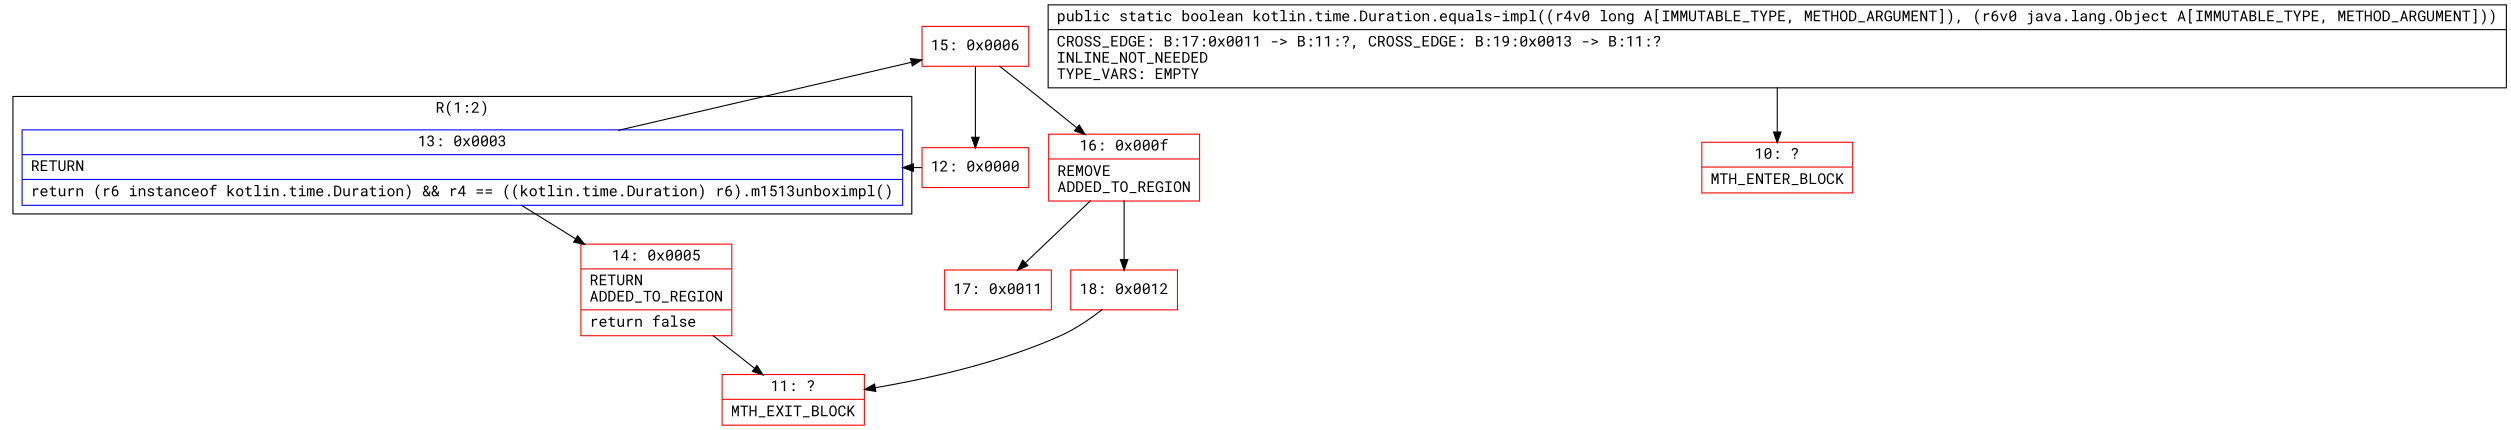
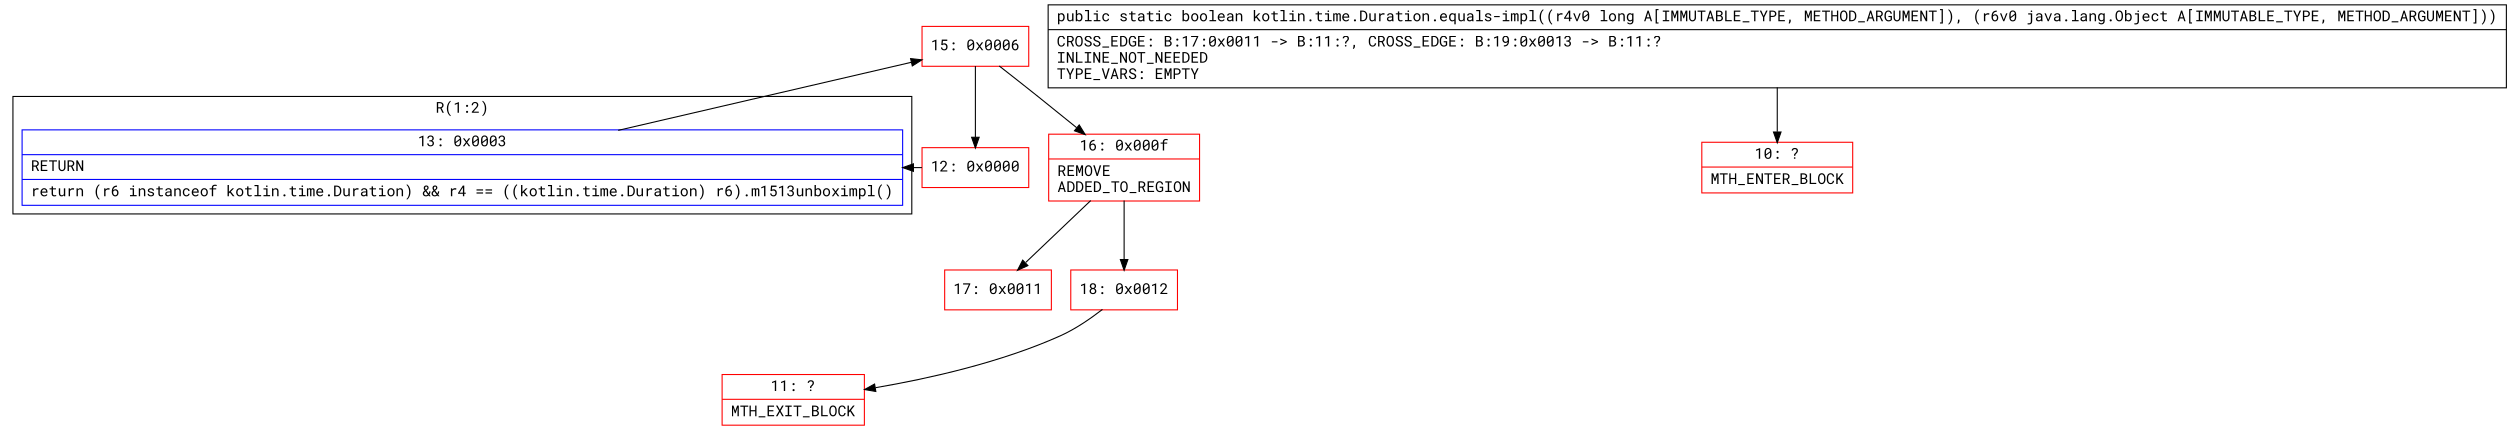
(656, 290) -> none
